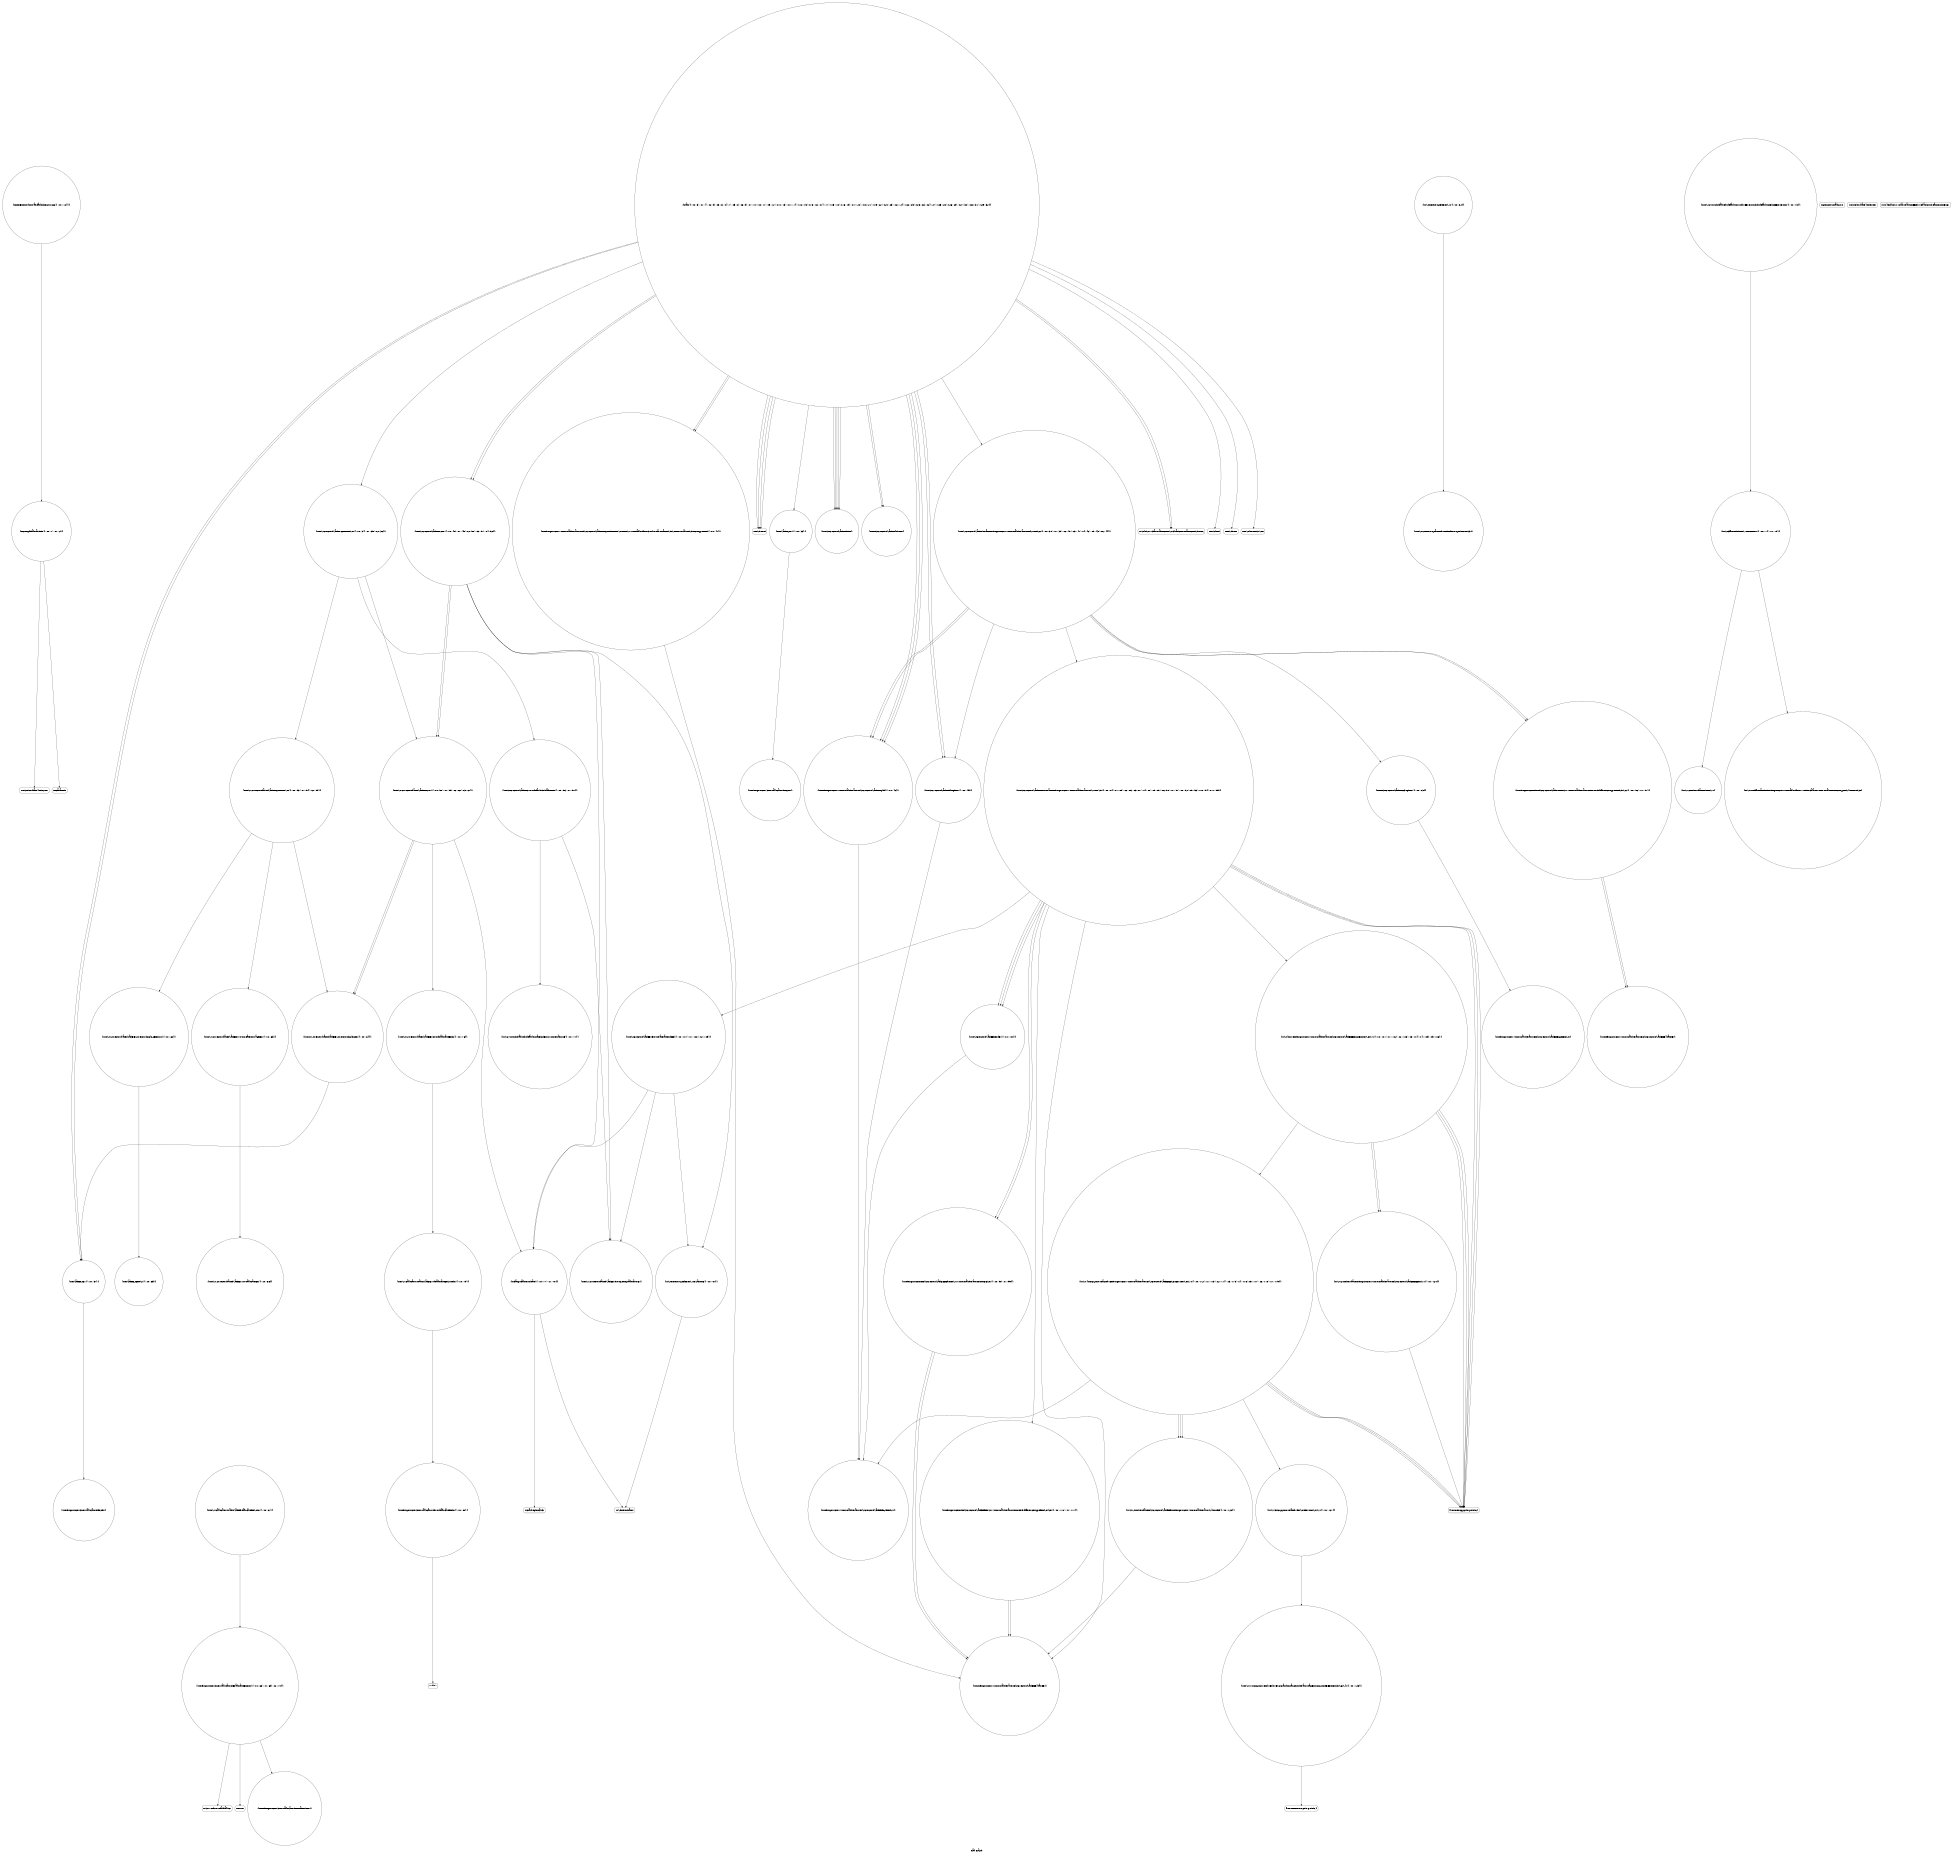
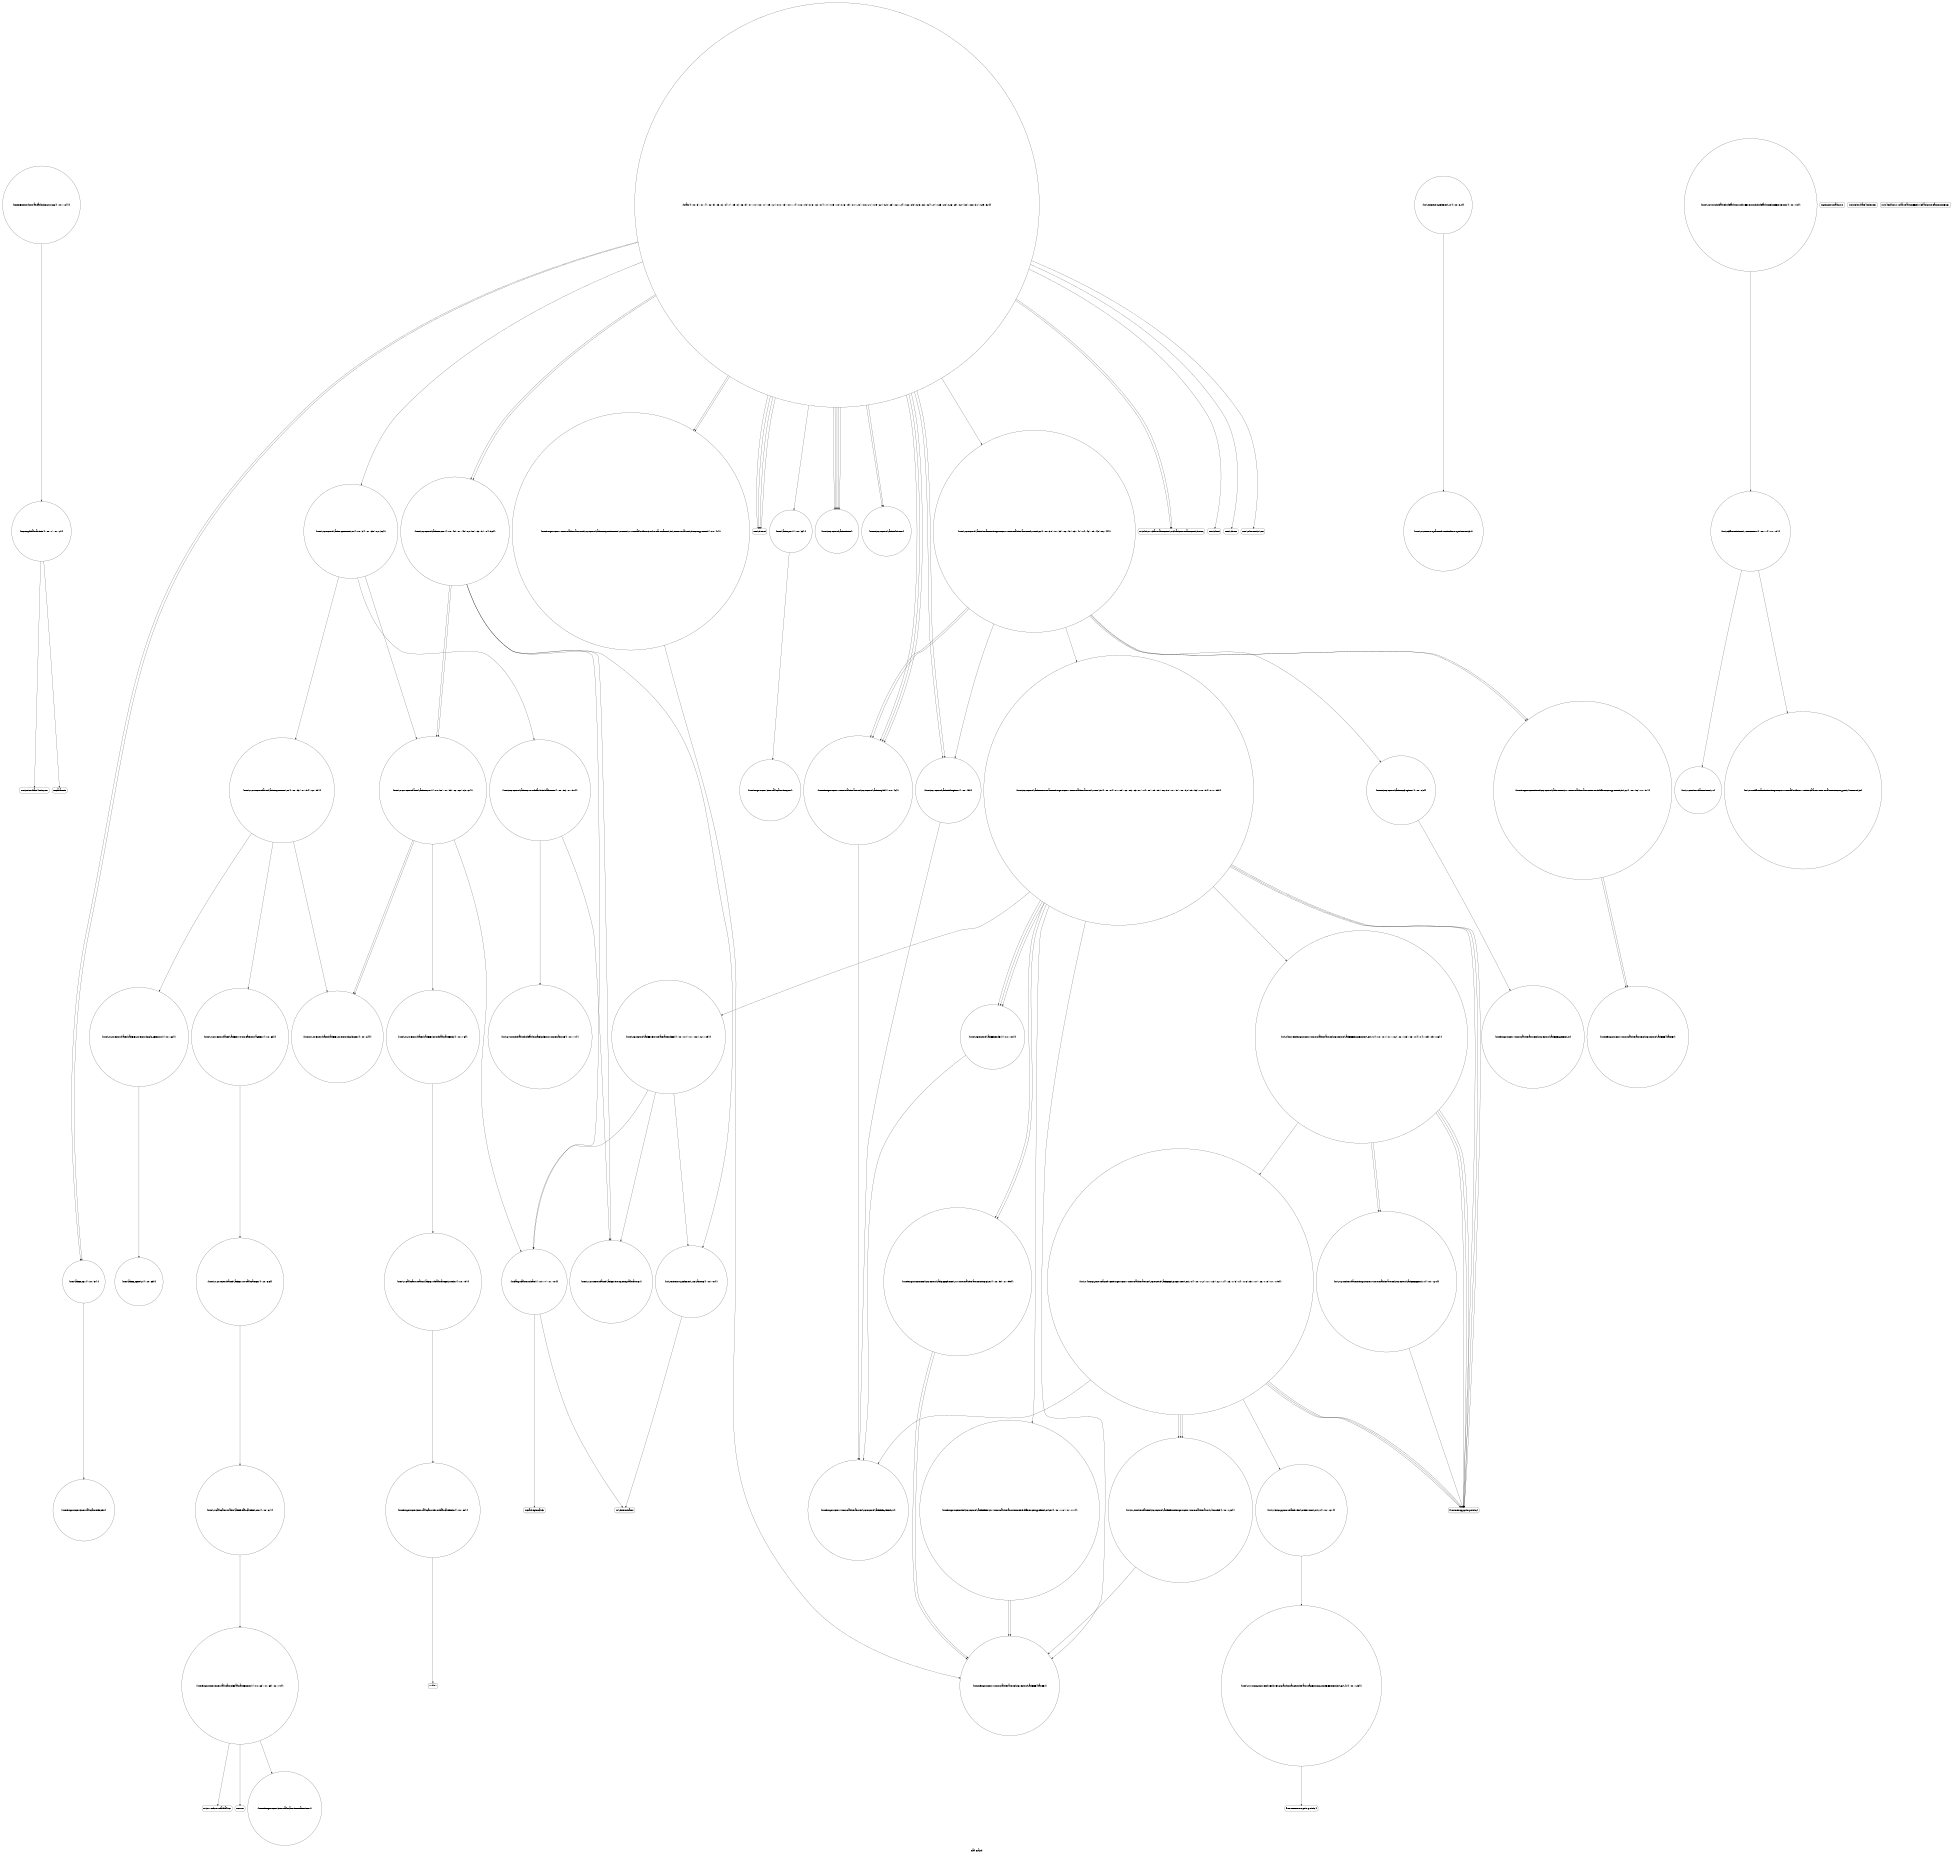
(179, 1145) -> none
none -> (240, 1395)
